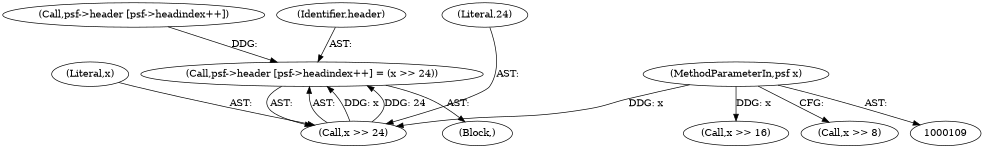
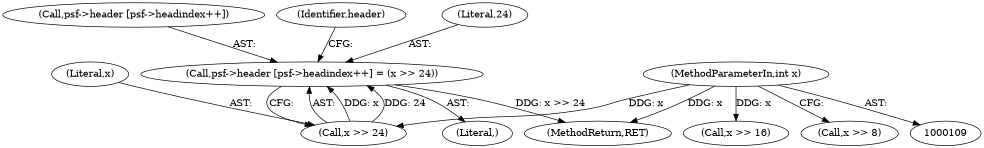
(246, 45) -> (246, 45)
(342, 45) -> (342, 45)
(736, 74) -> (736, 74)
(471, 96) -> (405, 42)
(283, 104) -> (283, 104)
(477, 133) -> (477, 133)
none -> (598, 133)
